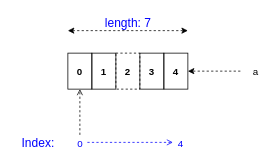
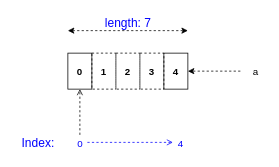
(104, 71) -> (104, 71)
(152, 71) -> (152, 71)
